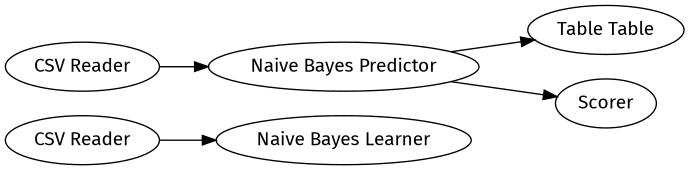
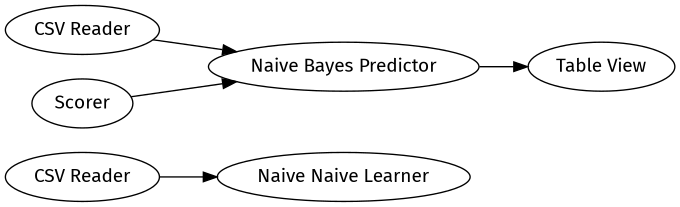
(606, 30) -> (602, 67)
(497, 88) -> (177, 90)
(344, 140) -> (344, 177)
